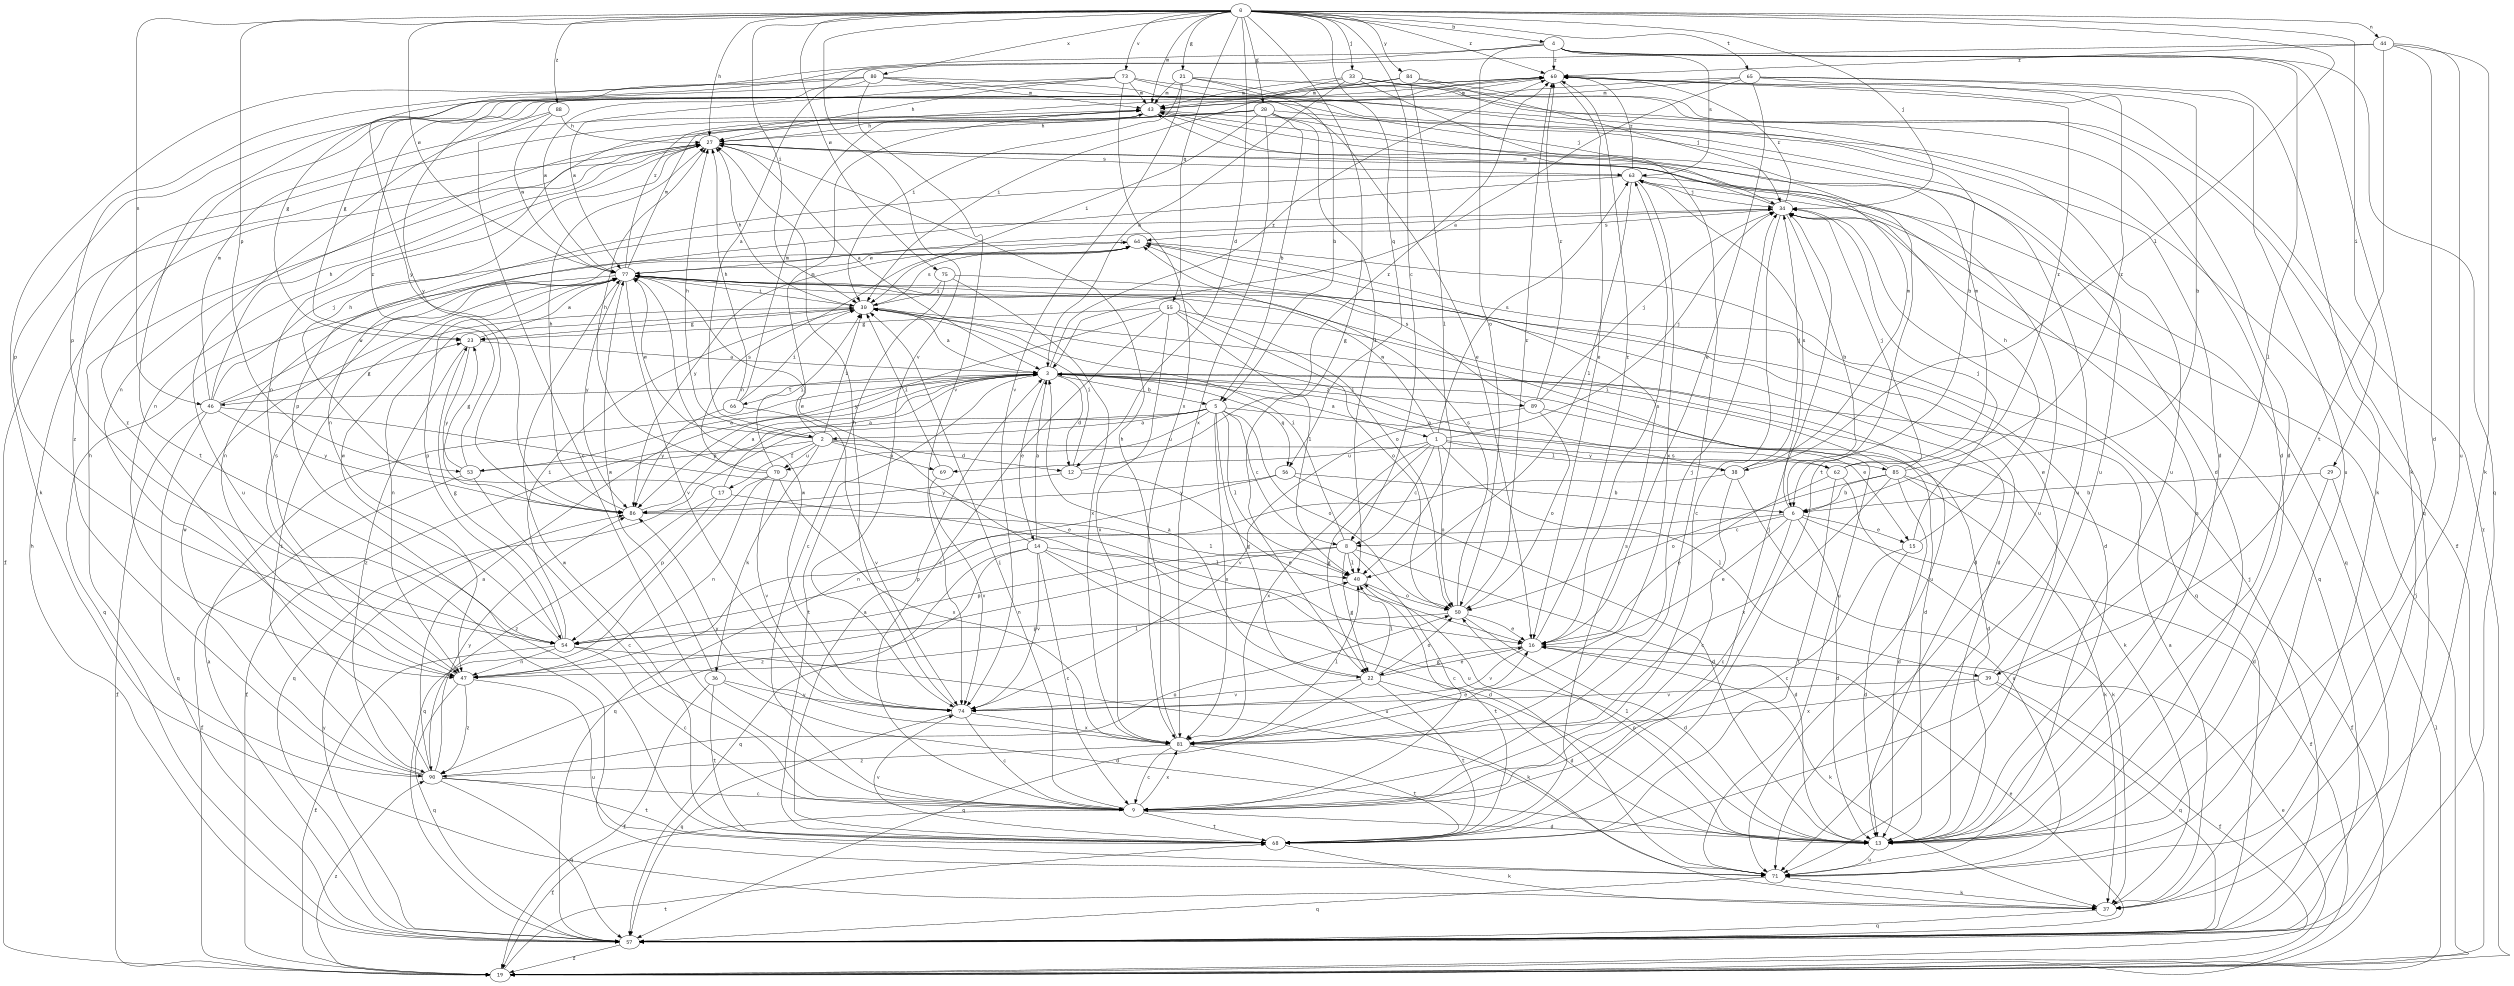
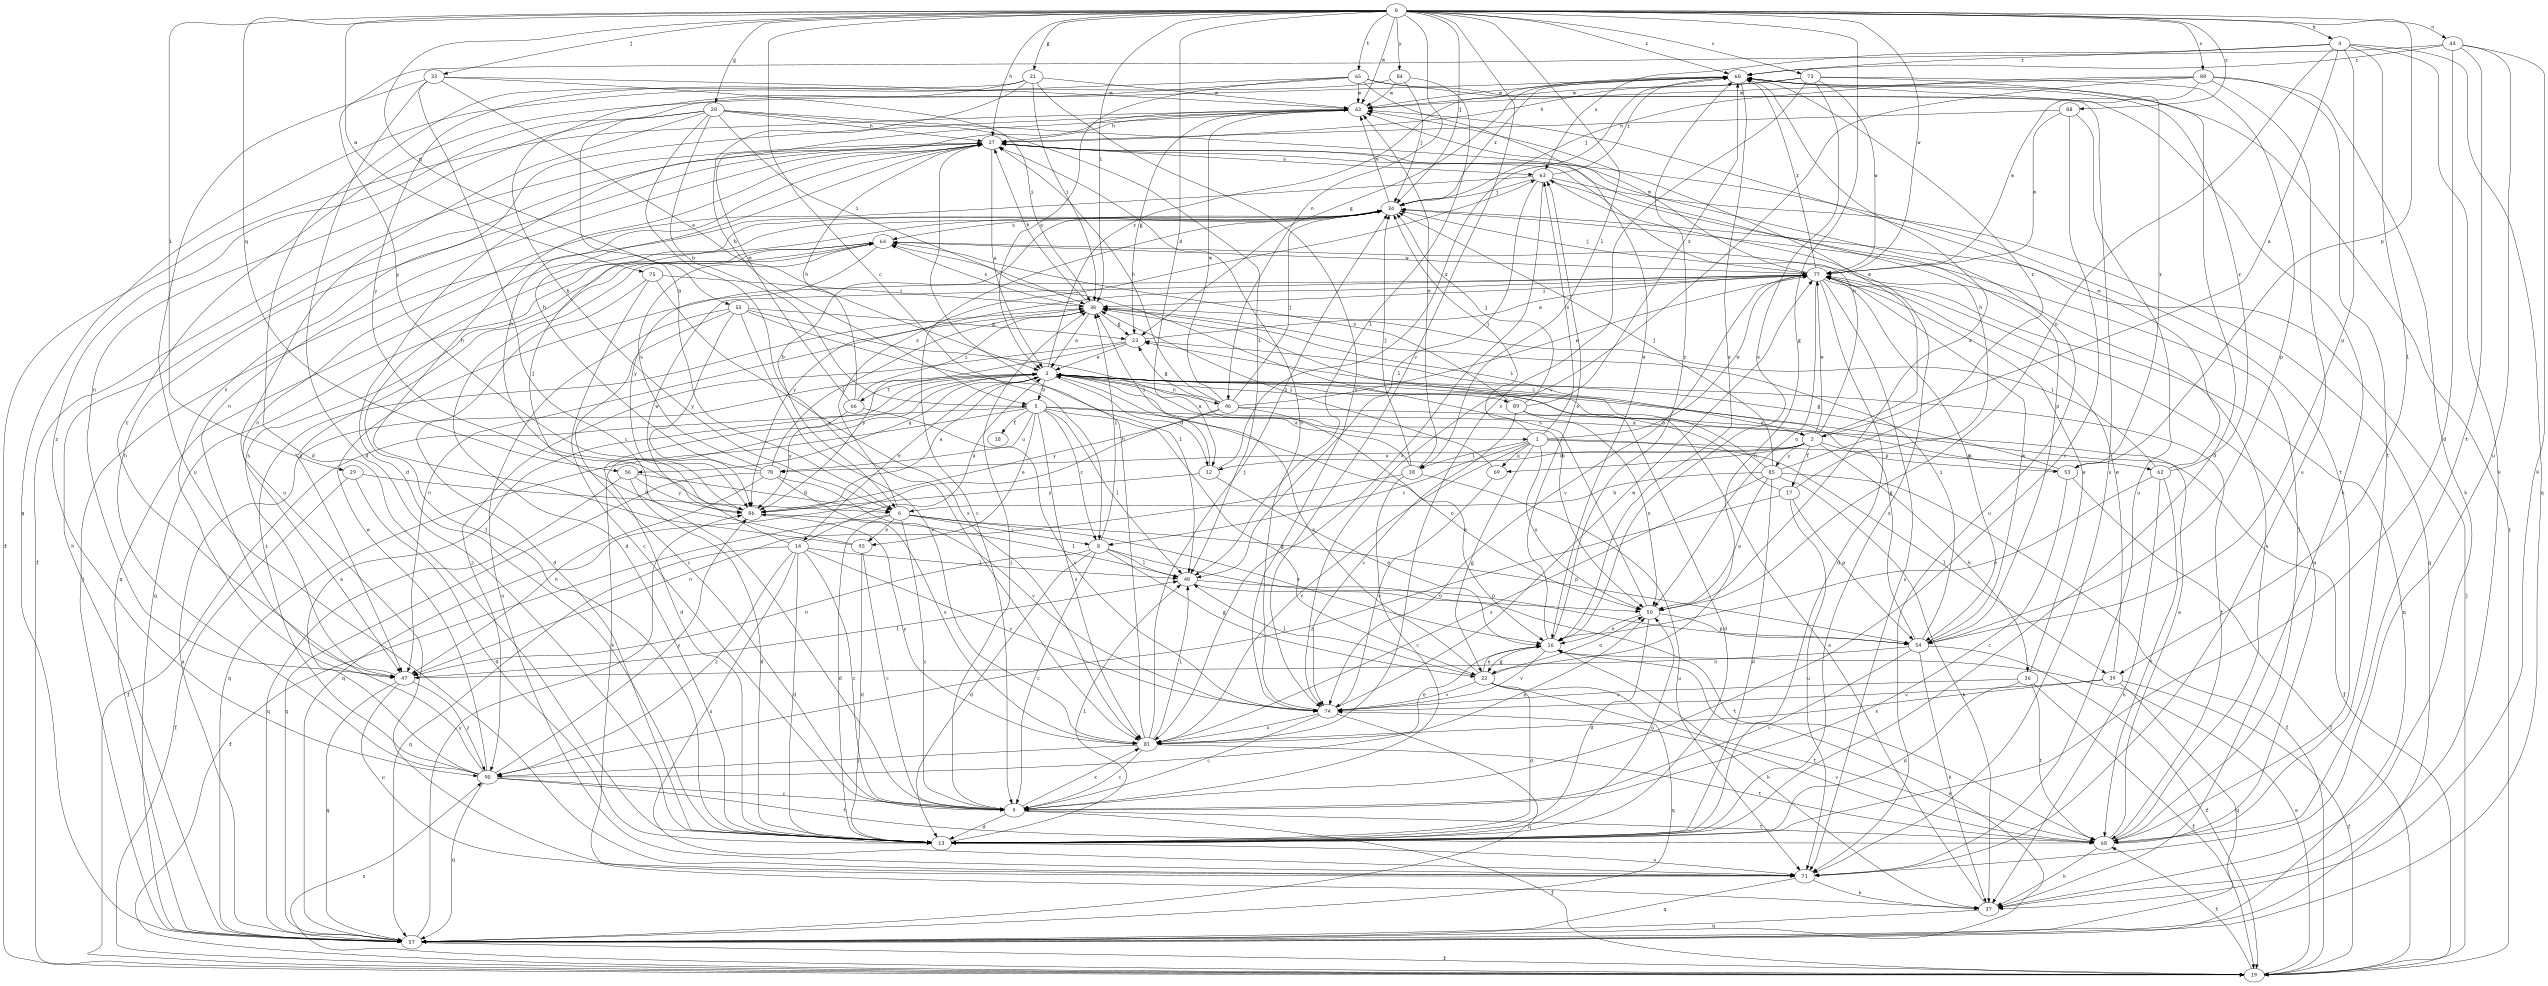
(474, 115) -> (1176, 142)
none -> (460, 323)
none -> (998, 439)
(1913, 546) -> (862, 546)
(2436, 728) -> (176, 728)
